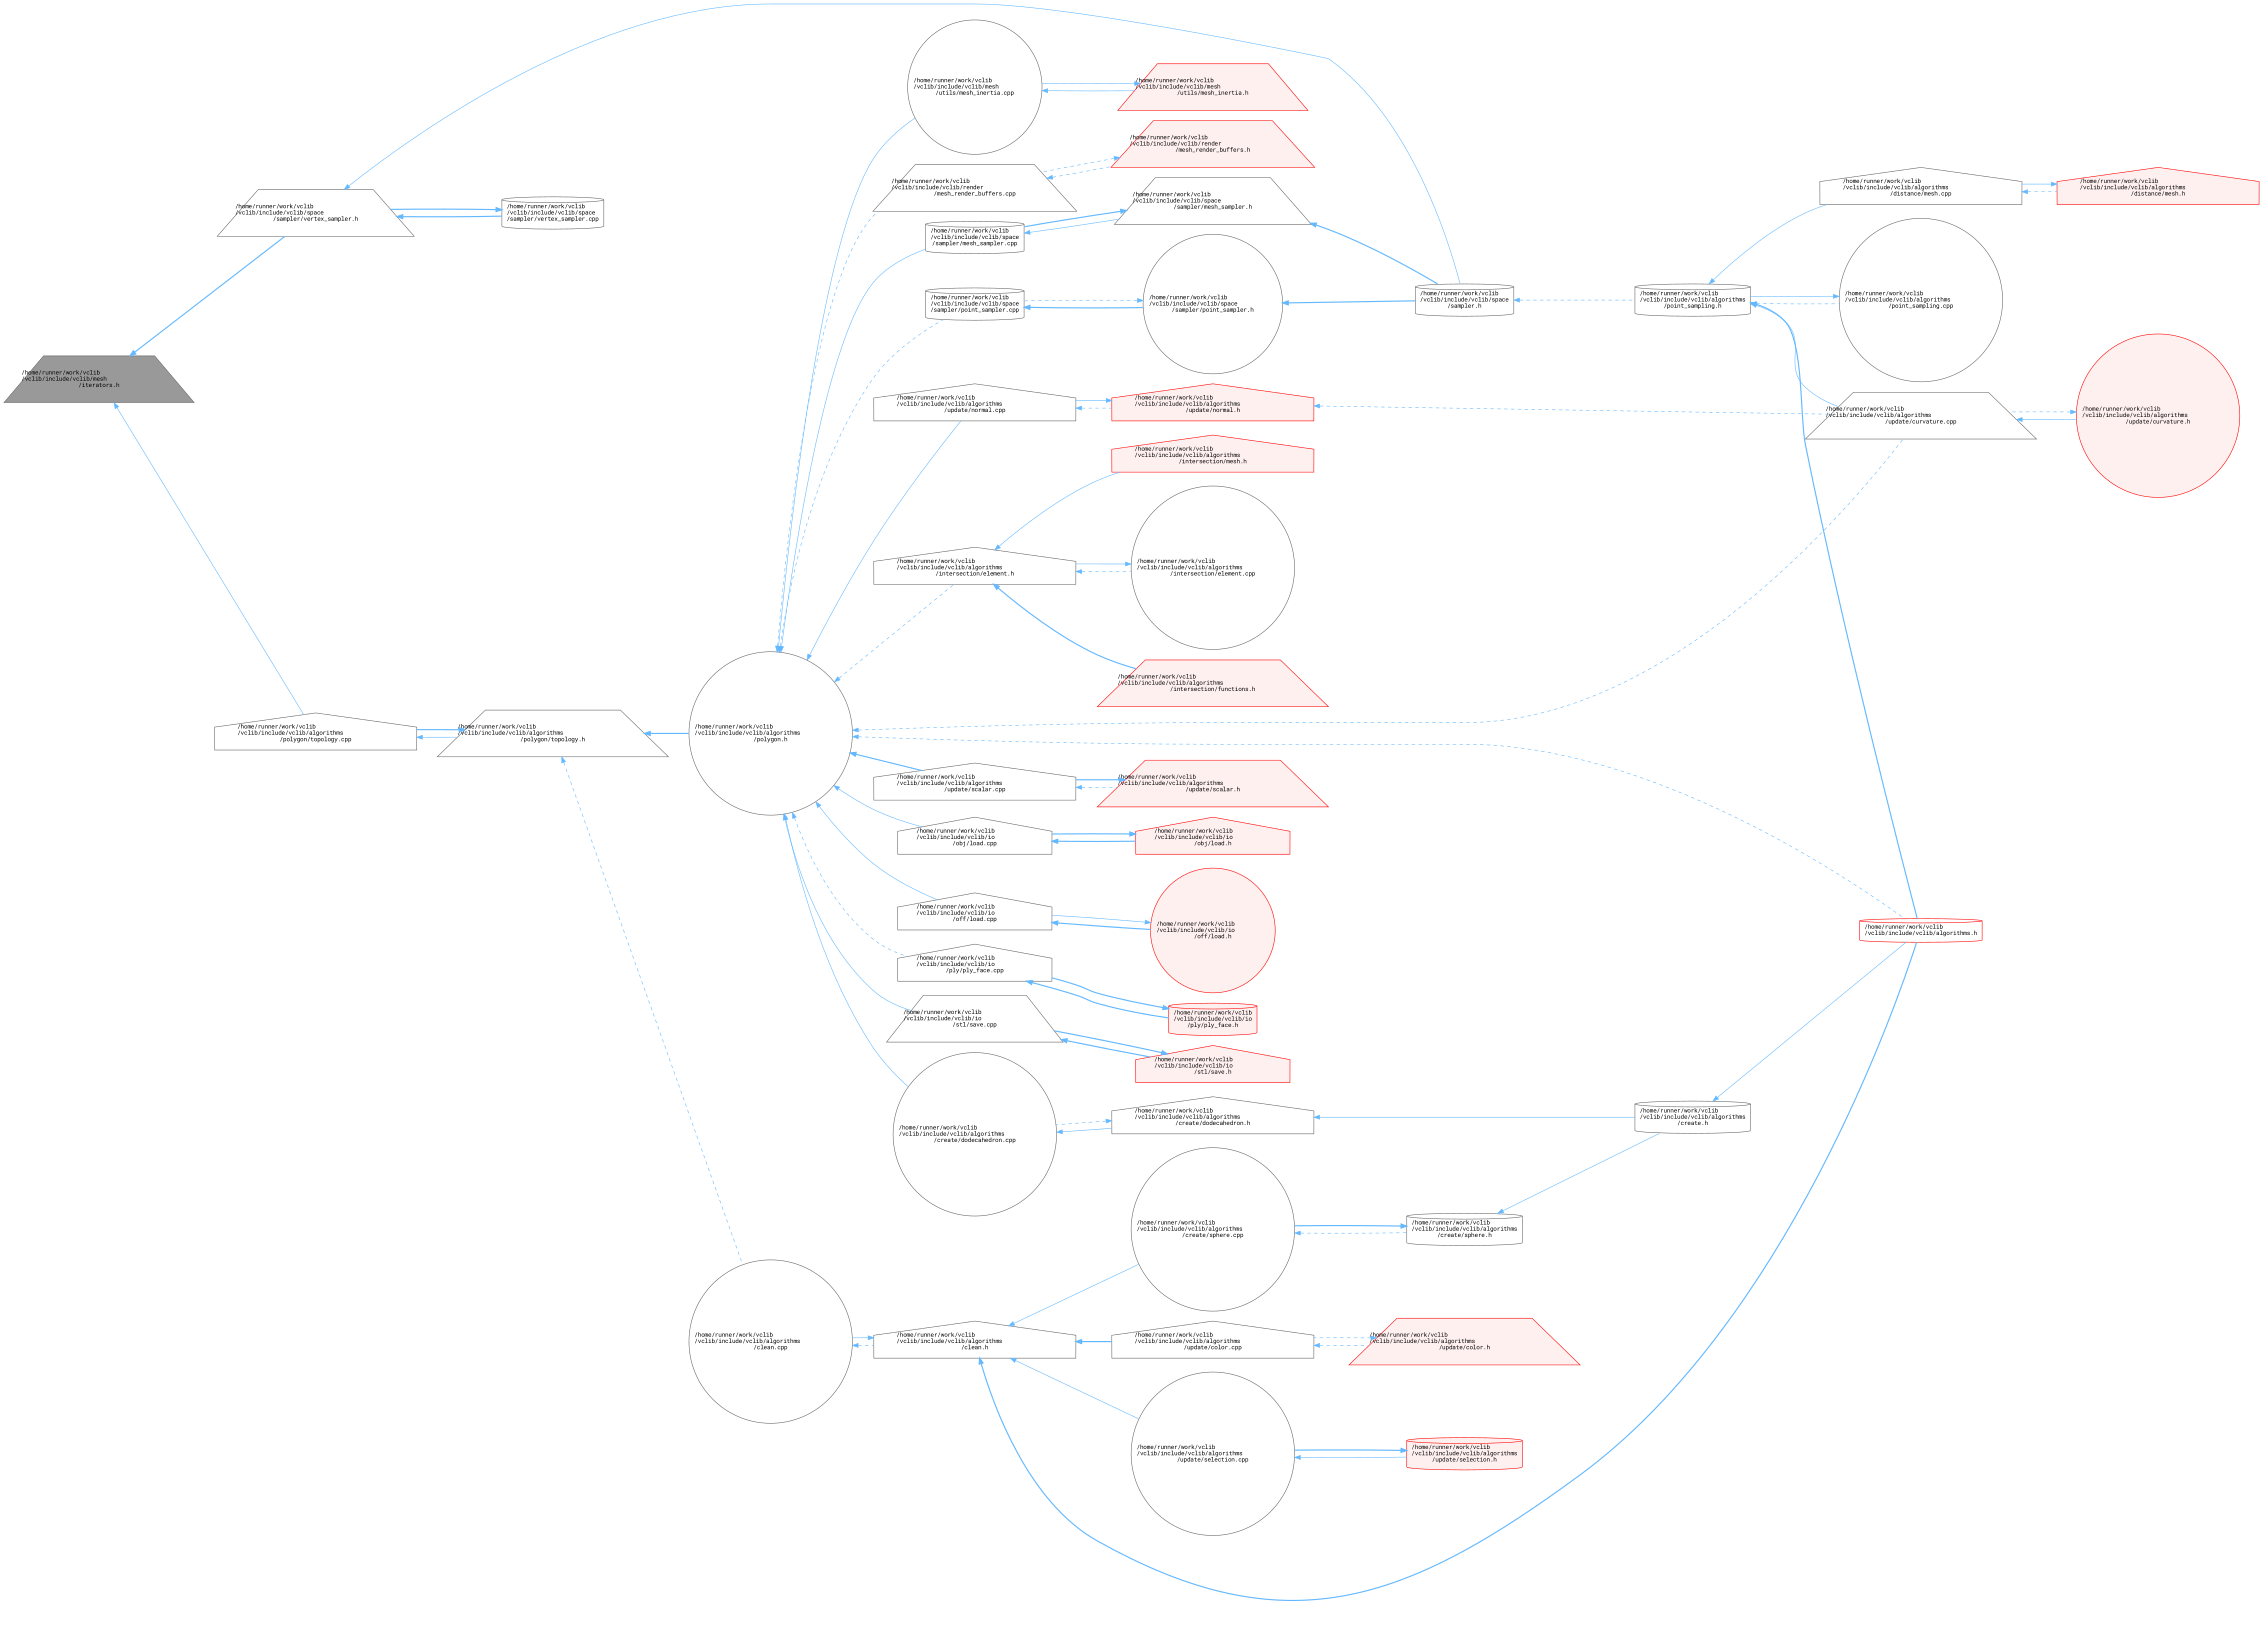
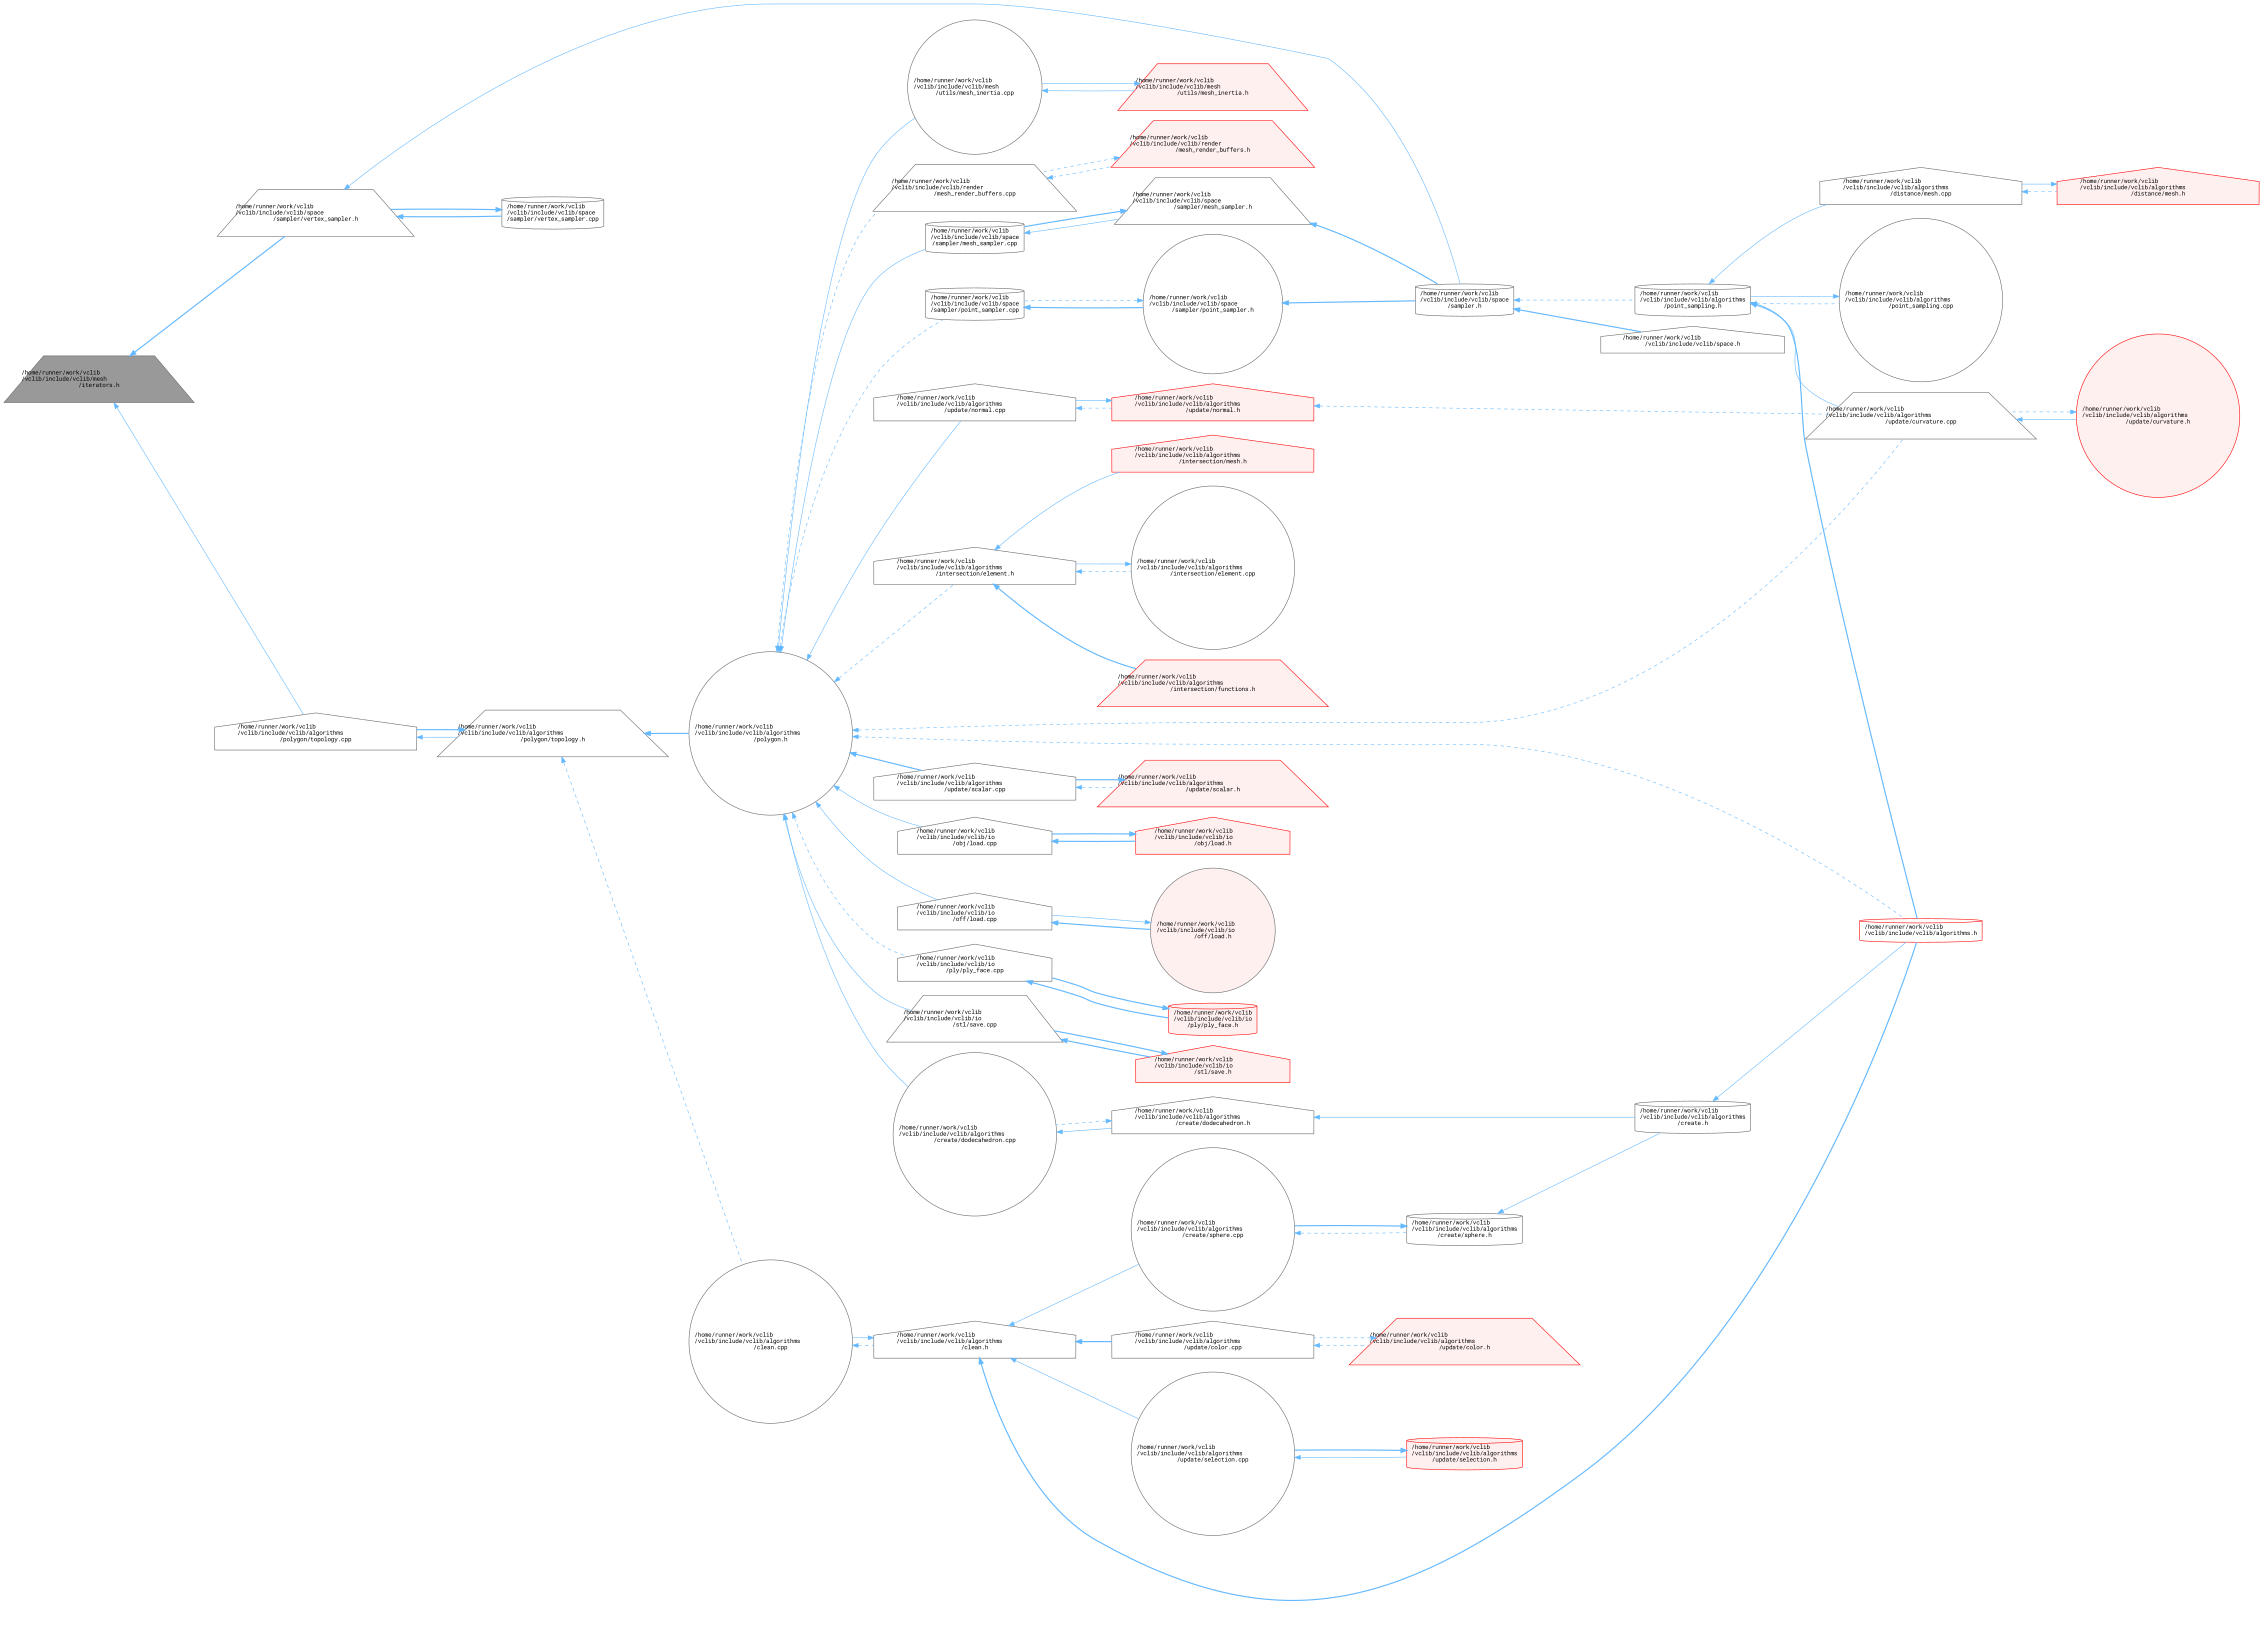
none -> (1693, 341)
(1213, 930) -> (1213, 930)
